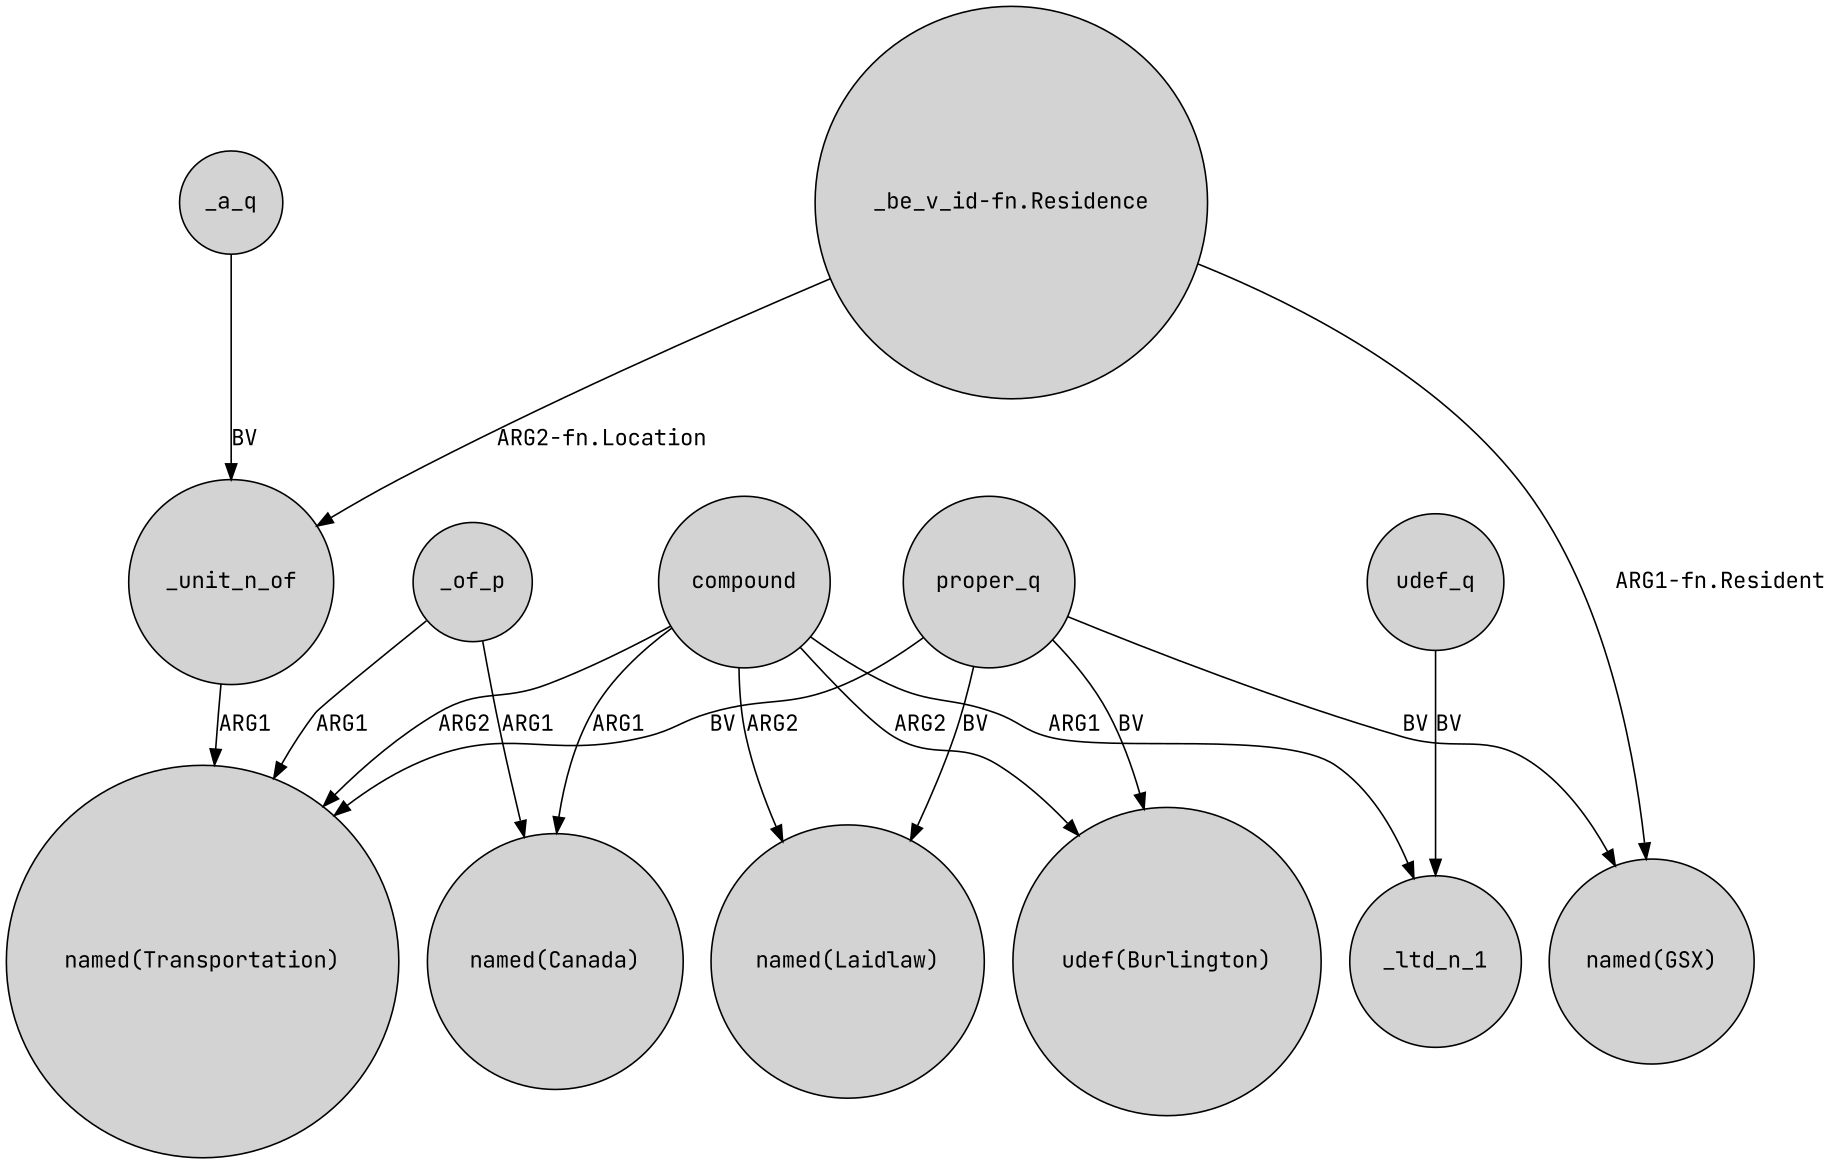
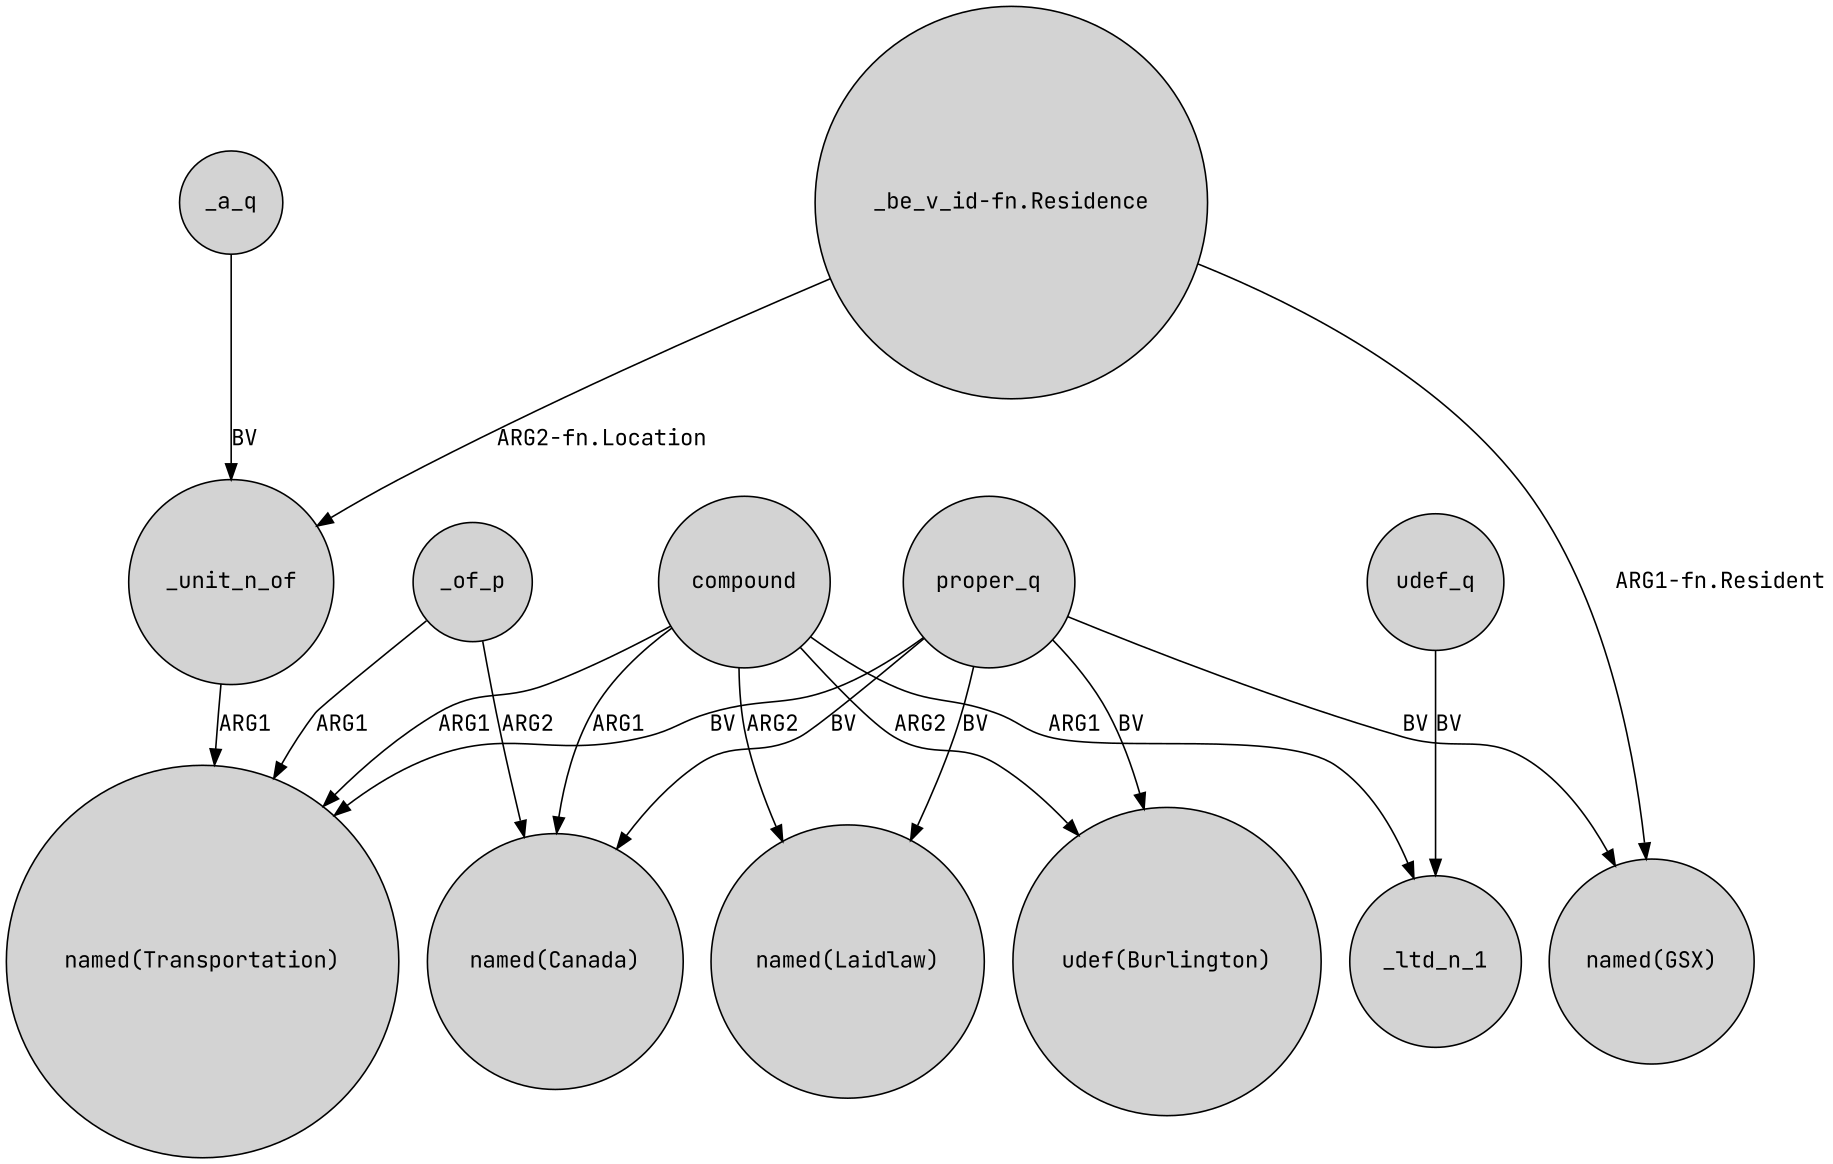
(465, 725) -> (465, 725)
(528, 725) -> (528, 725)
none -> (776, 745)
